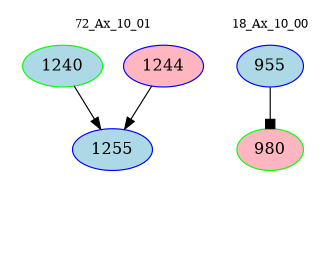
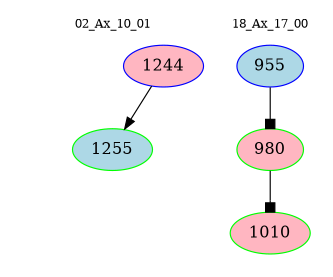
(113, 25) -> (113, 25)
(270, 25) -> (270, 25)
(63, 66) -> none
(112, 150) -> (112, 150)
none -> (270, 233)
